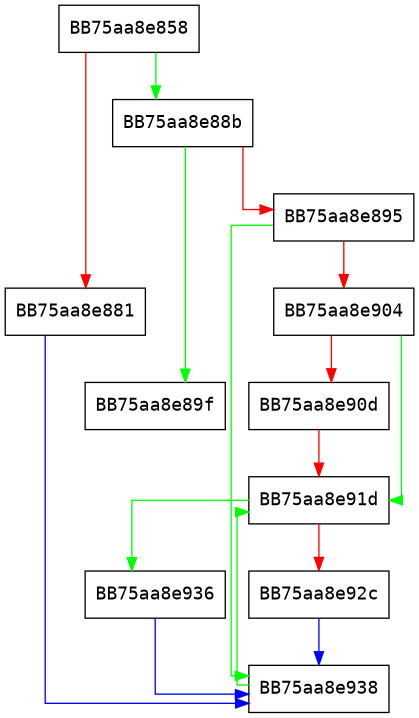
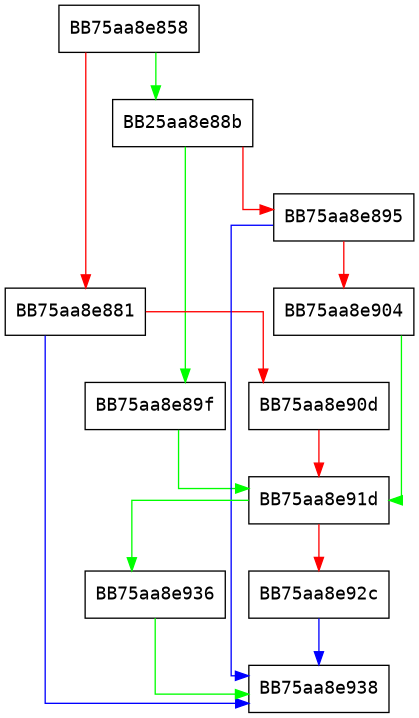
(183, 123) -> (183, 123)
(331, 352) -> (242, 312)
(231, 432) -> (231, 432)
(237, 604) -> (179, 488)
(157, 694) -> (157, 694)
